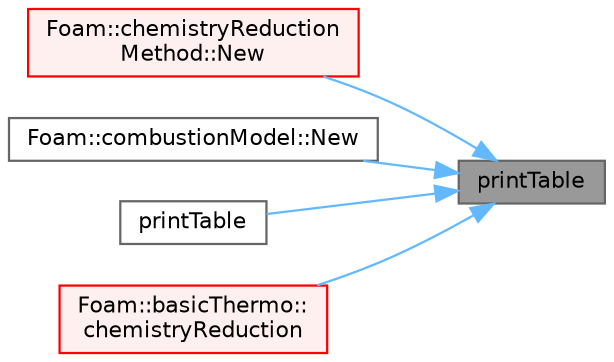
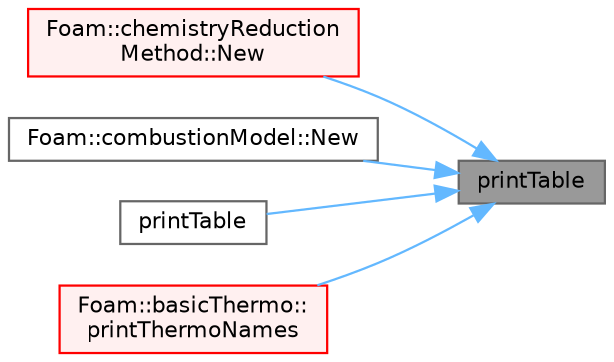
(193, 319) -> (193, 319)
